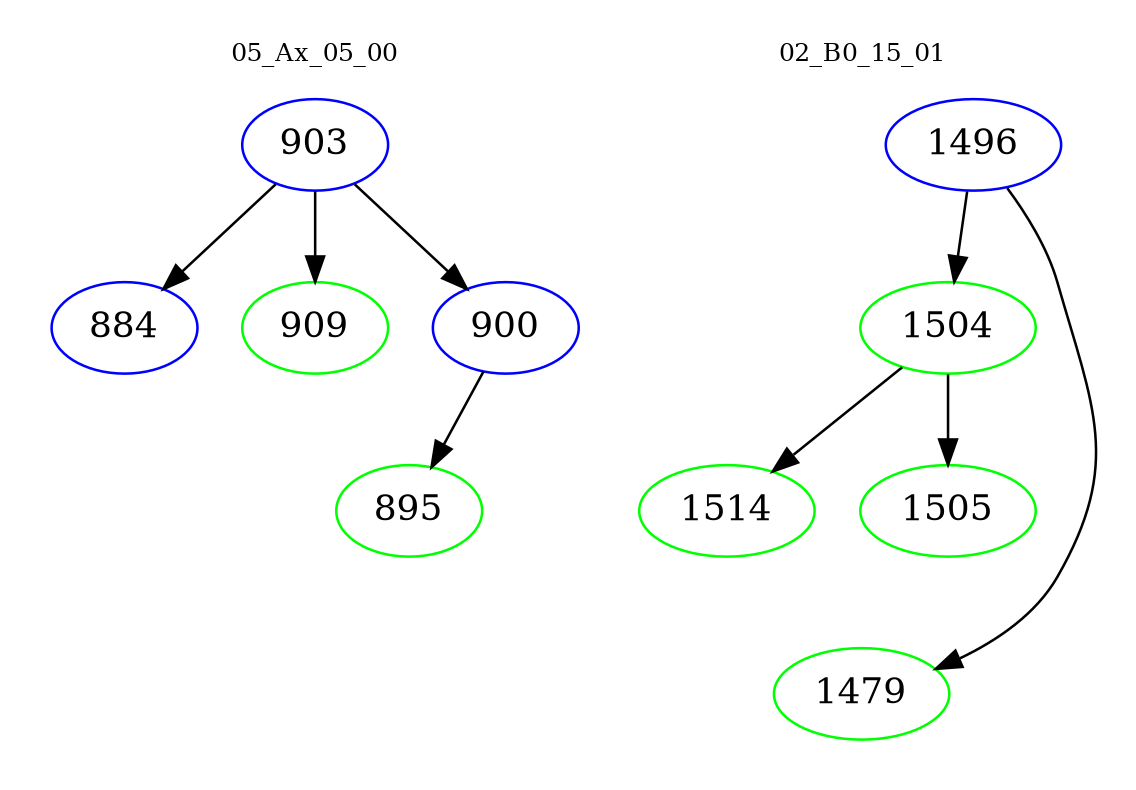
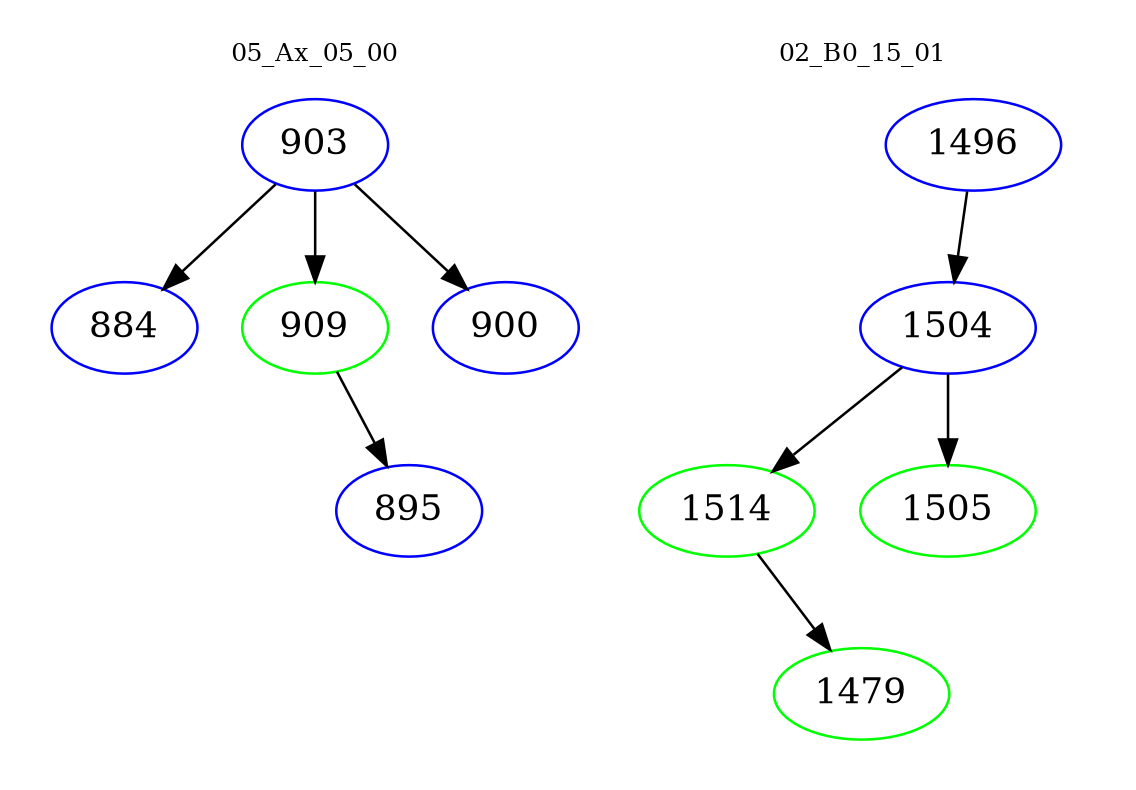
(948, 328) -> (948, 328)
(1087, 388) -> (786, 591)
(464, 408) -> (356, 407)
(409, 511) -> (409, 511)
